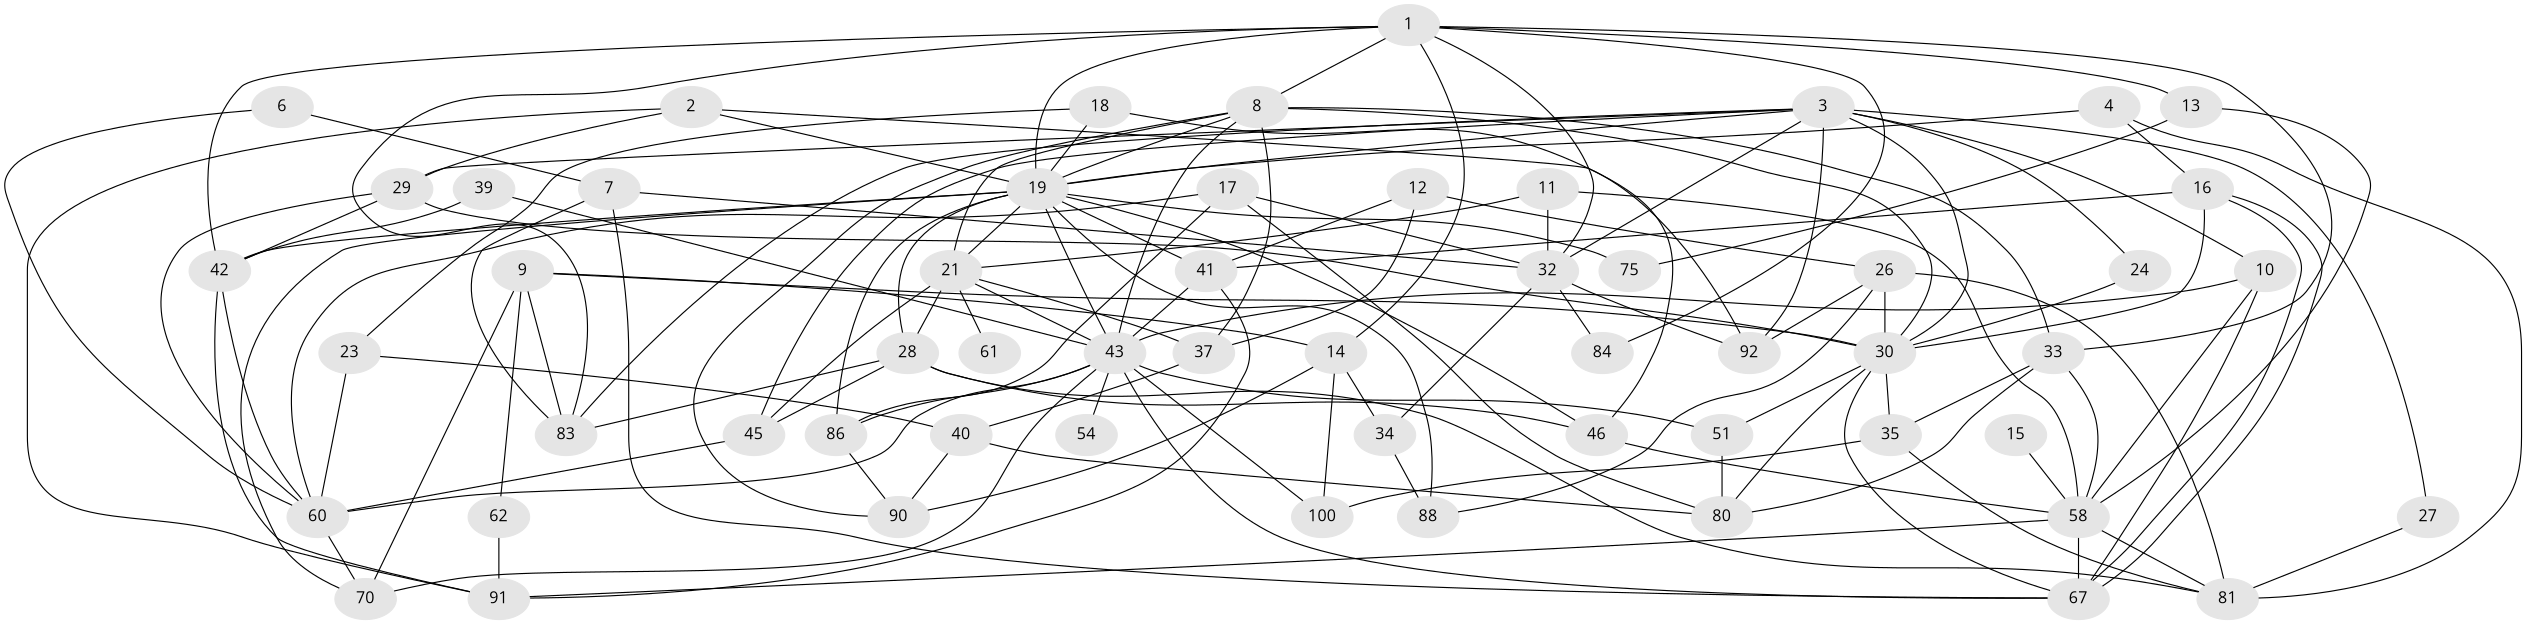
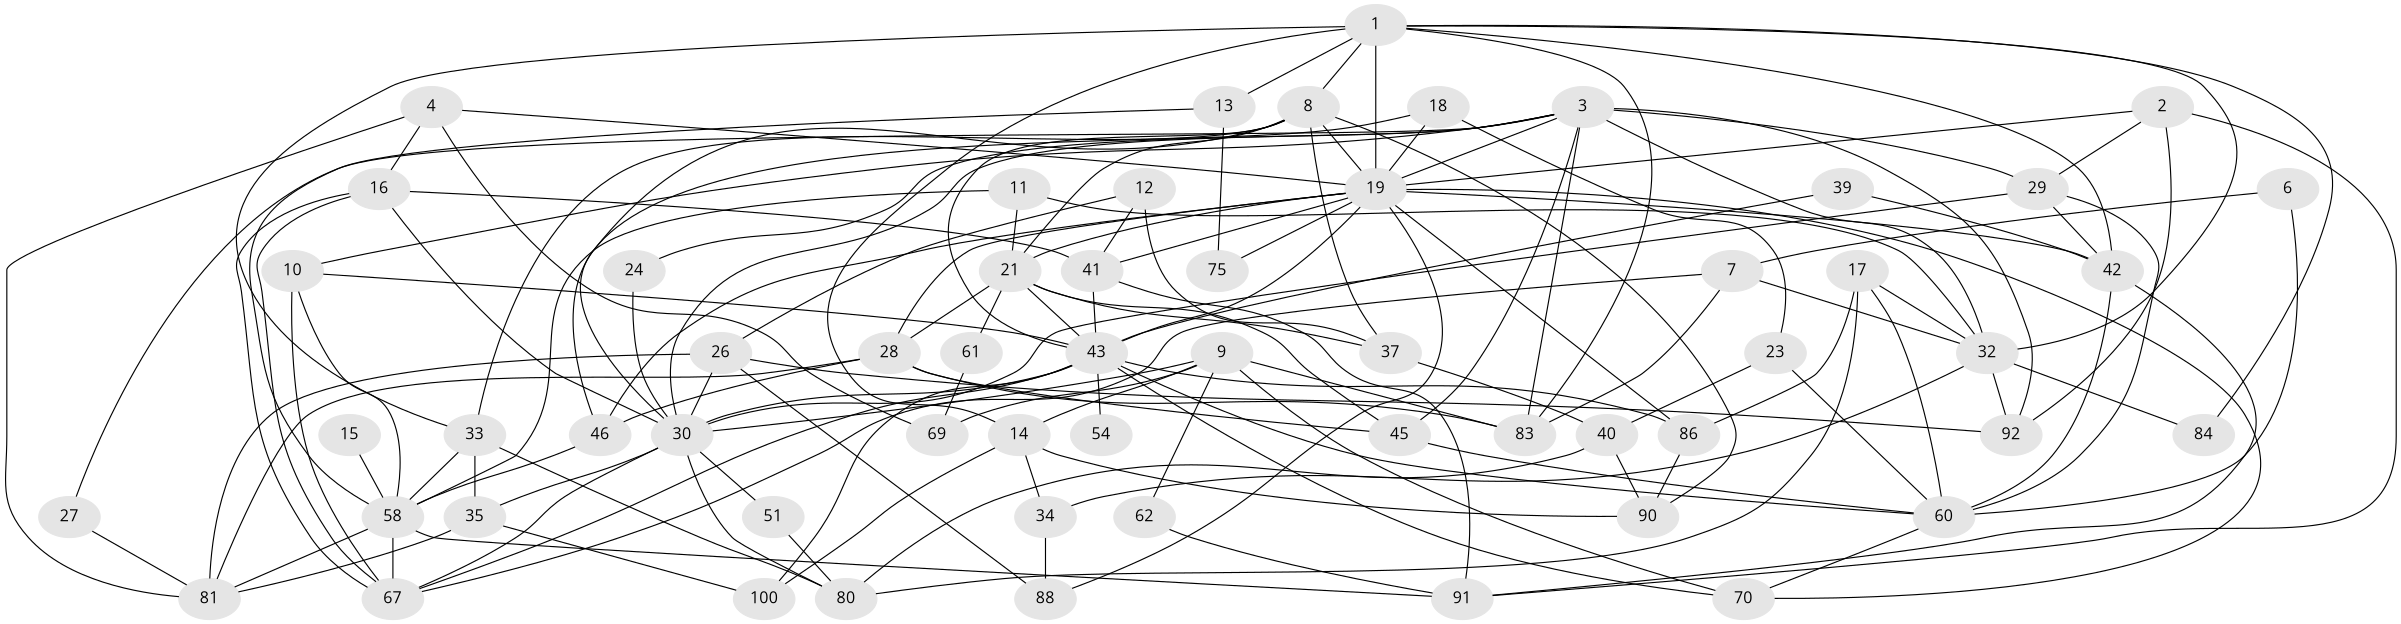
(1444, 400) -> (889, 394)
none -> (937, 435)
